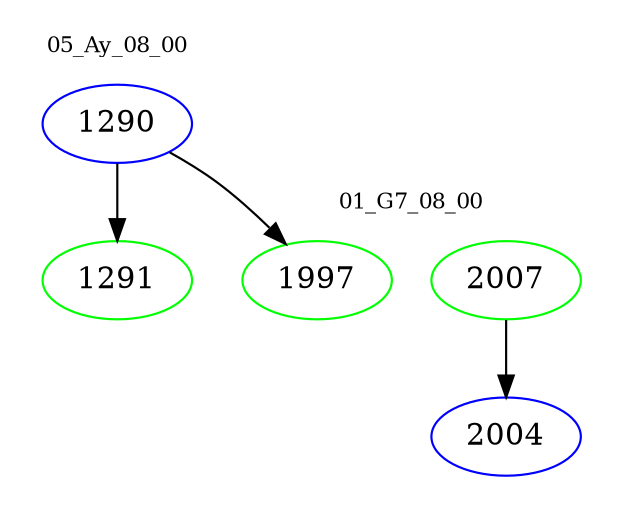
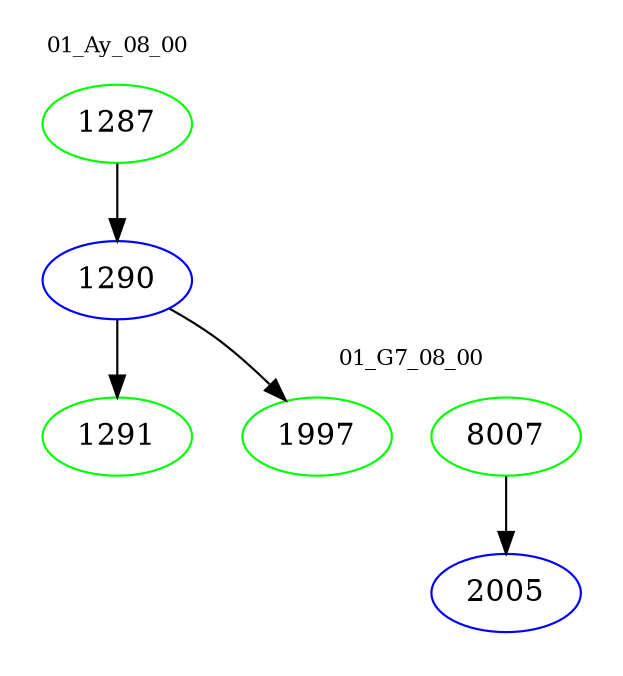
(117, 47) -> (117, 47)
none -> (117, 124)
(506, 280) -> (506, 437)
(506, 437) -> (506, 593)
